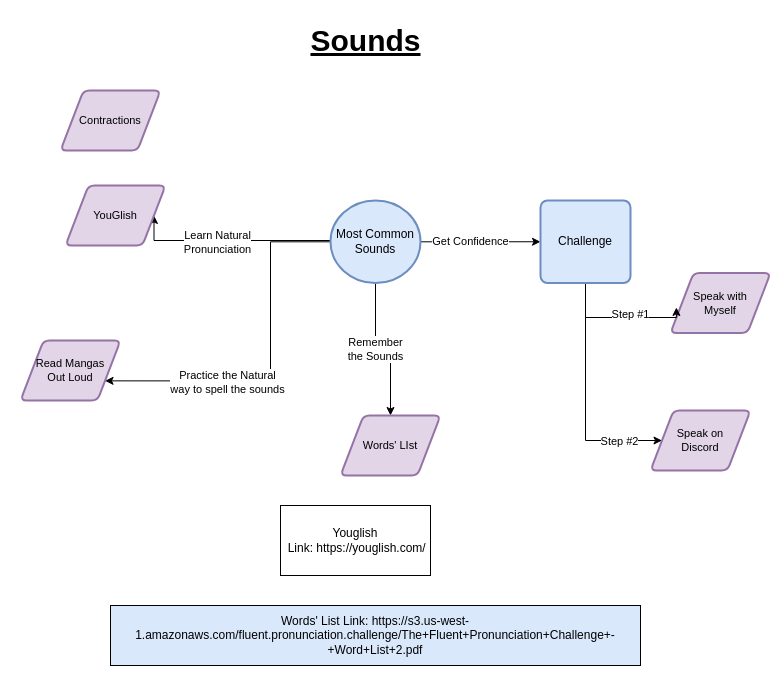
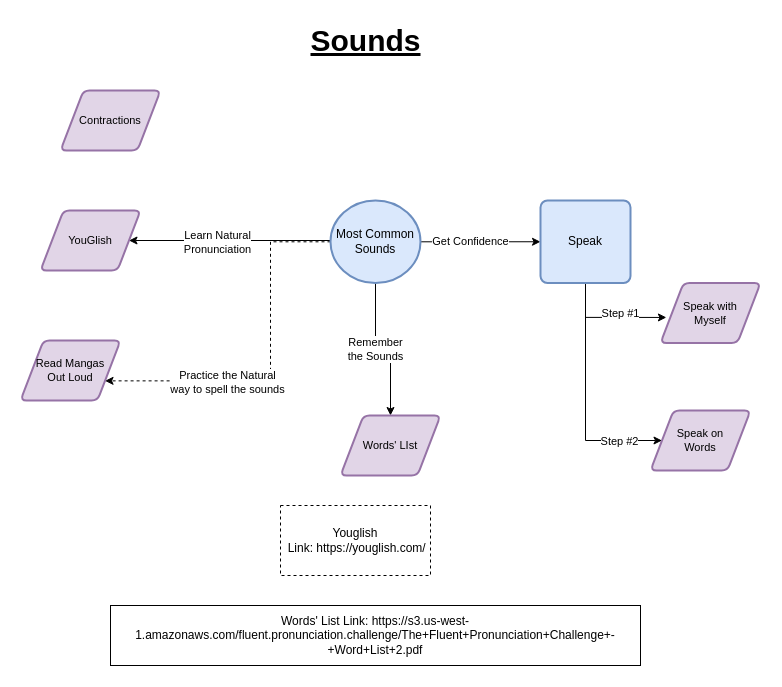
(116, 216) -> (91, 241)
(586, 242) -> (586, 242)
(271, 276) -> (271, 276)
(721, 303) -> (711, 313)
(701, 441) -> (701, 441)
(356, 541) -> (356, 541)
(376, 636) -> (376, 636)
